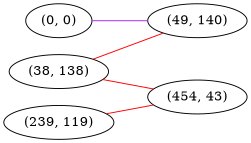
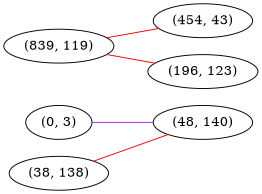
(59, 21) -> (59, 122)
(197, 21) -> (203, 122)
none -> (203, 72)
(128, 84) -> none
(59, 122) -> (59, 46)
